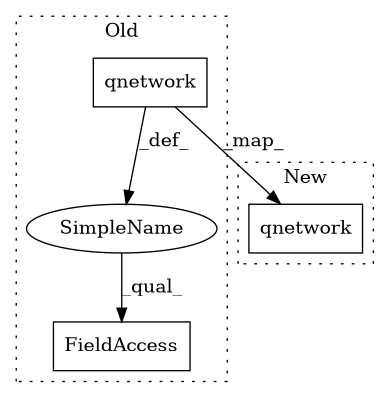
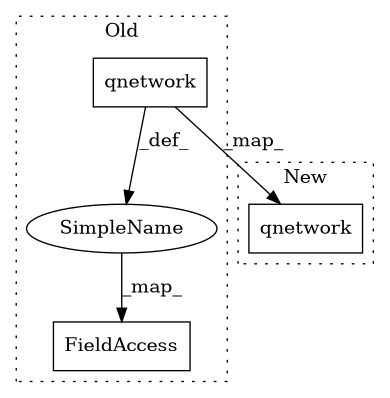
(152, 287) -> (152, 287)
